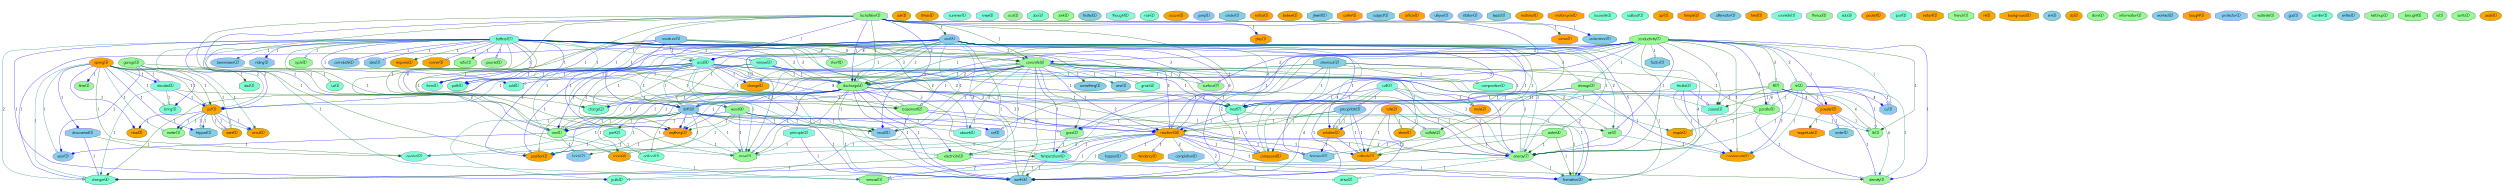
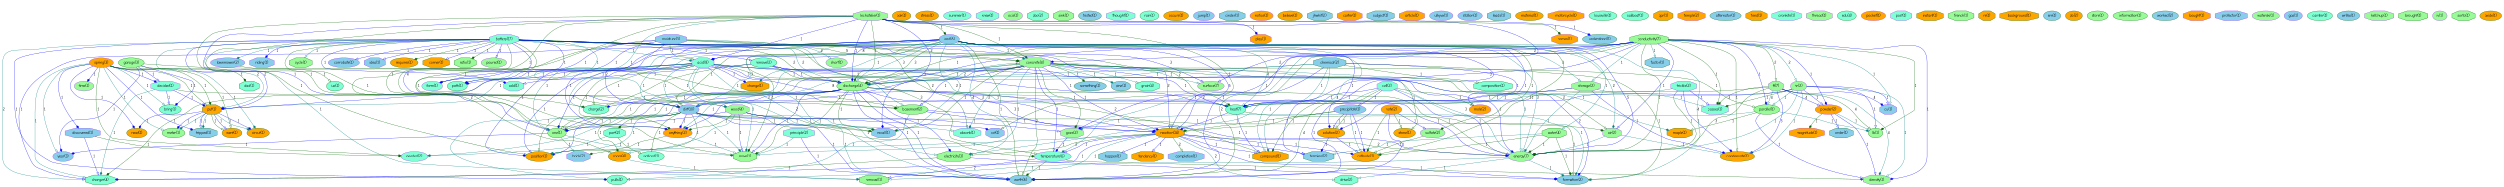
(168, 96) -> (168, 96)
